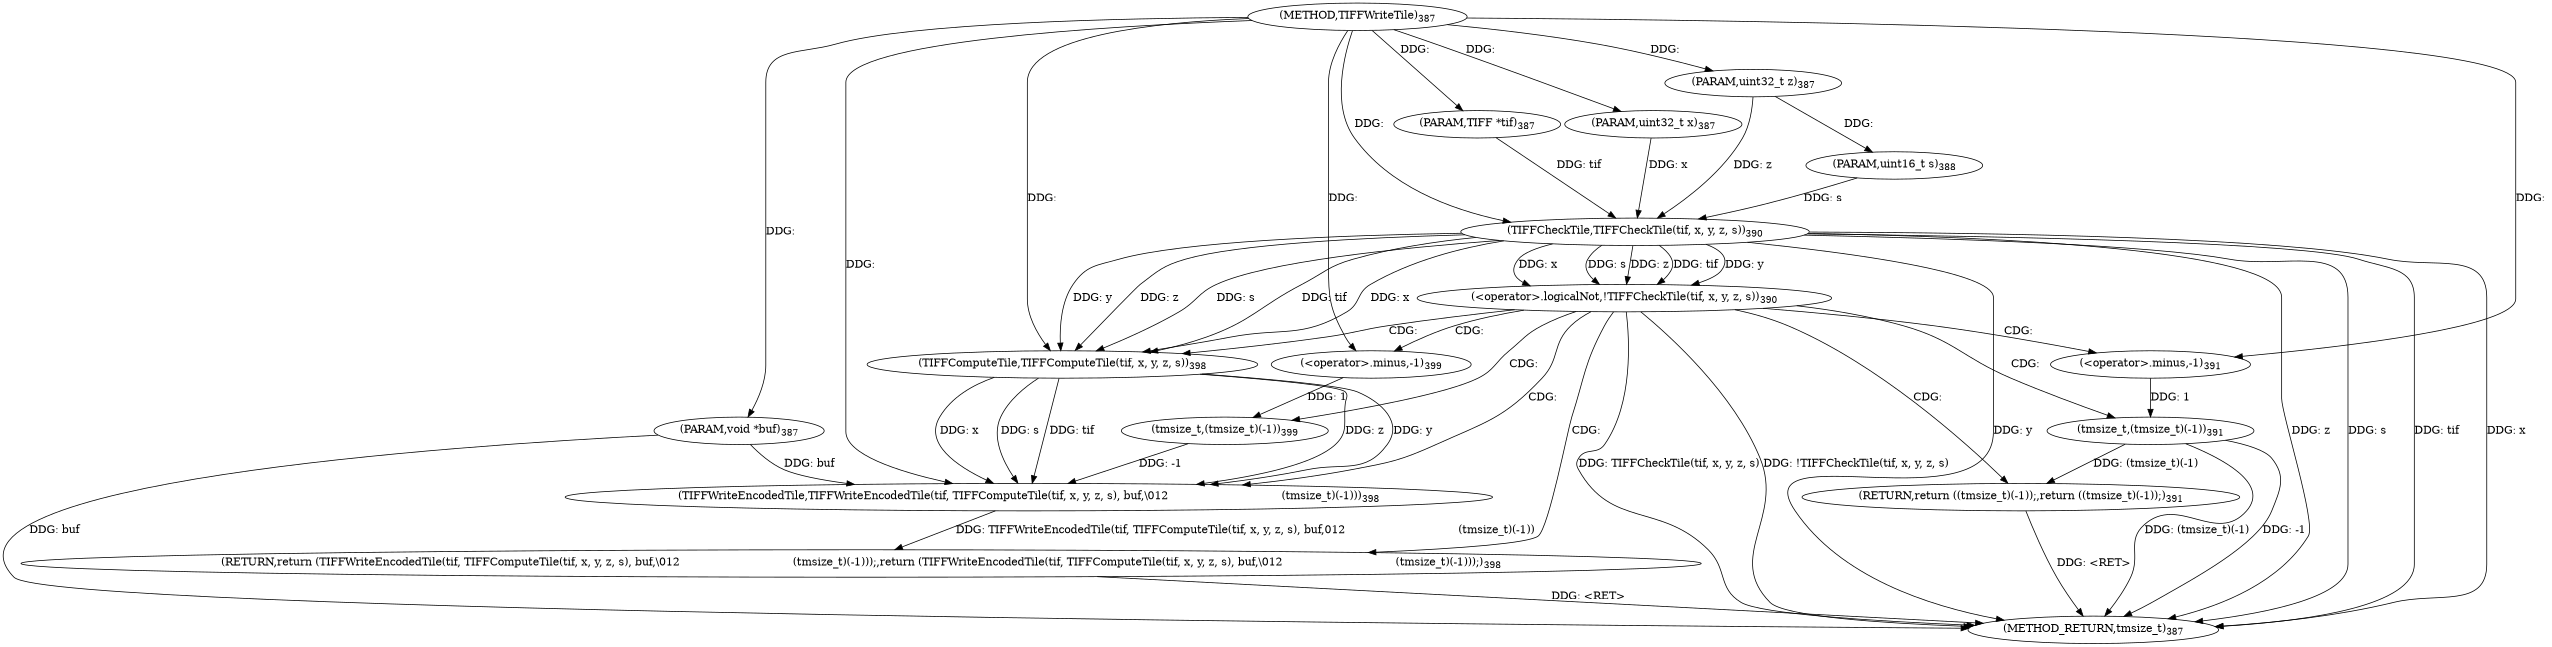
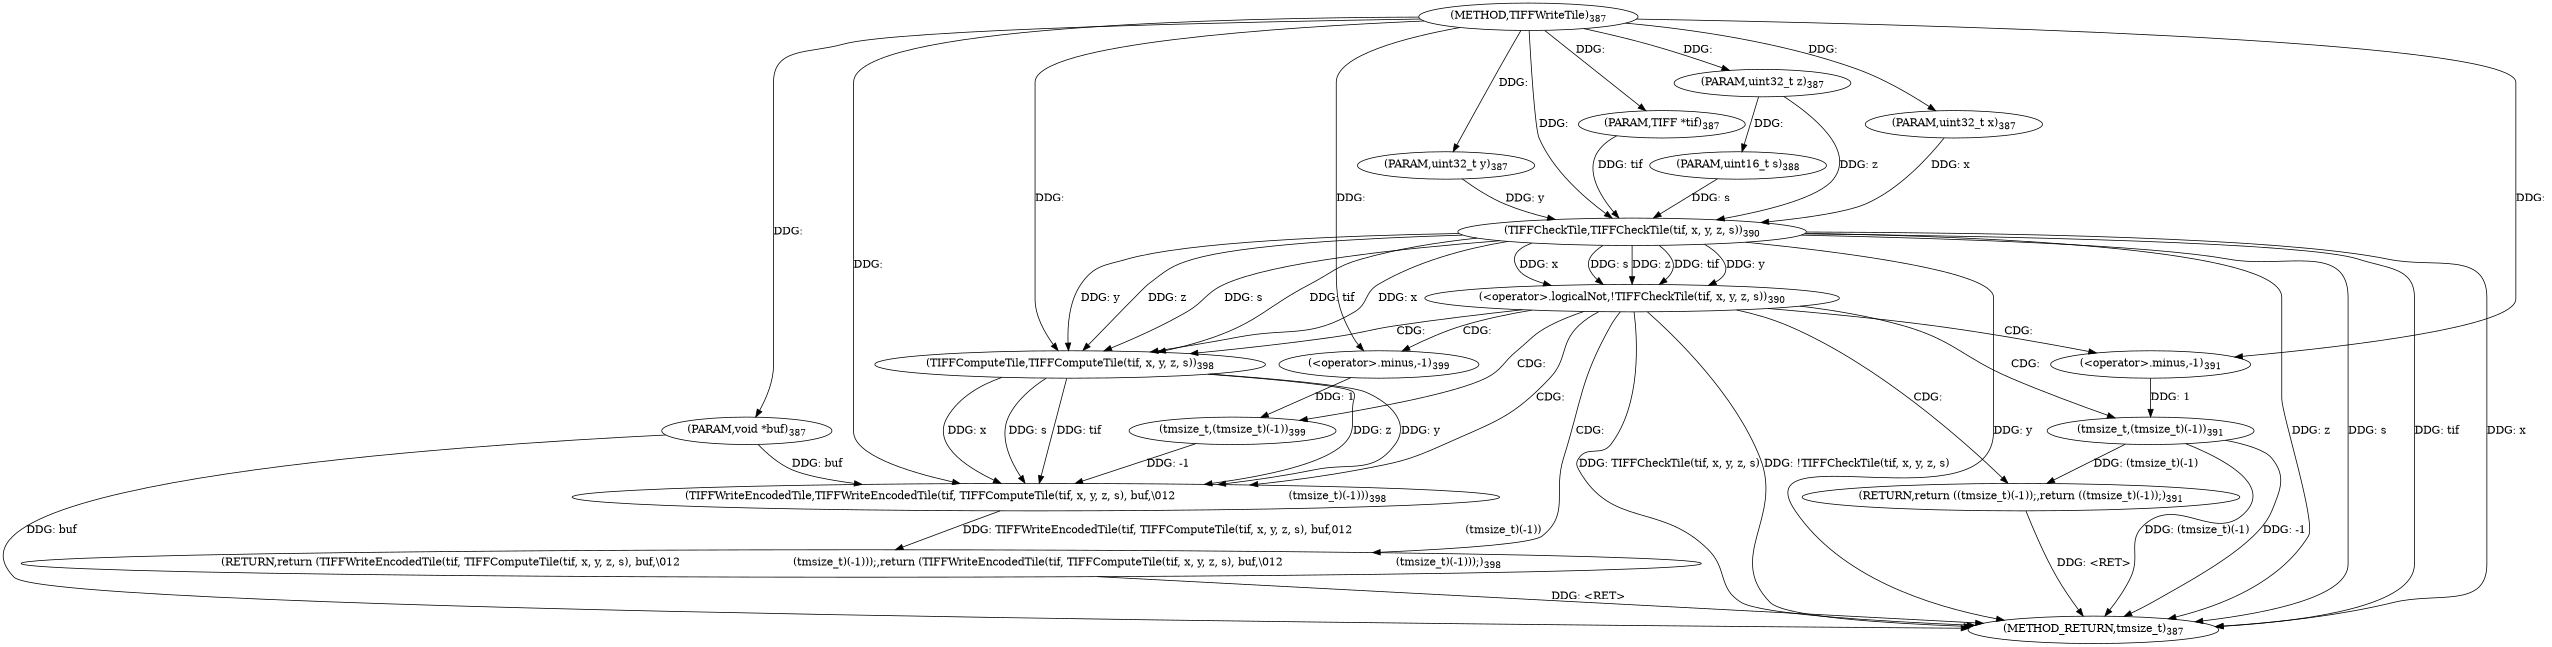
none -> (1446, 165)
